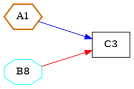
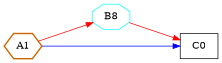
none -> (62, 33)
(111, 45) -> (199, 46)
